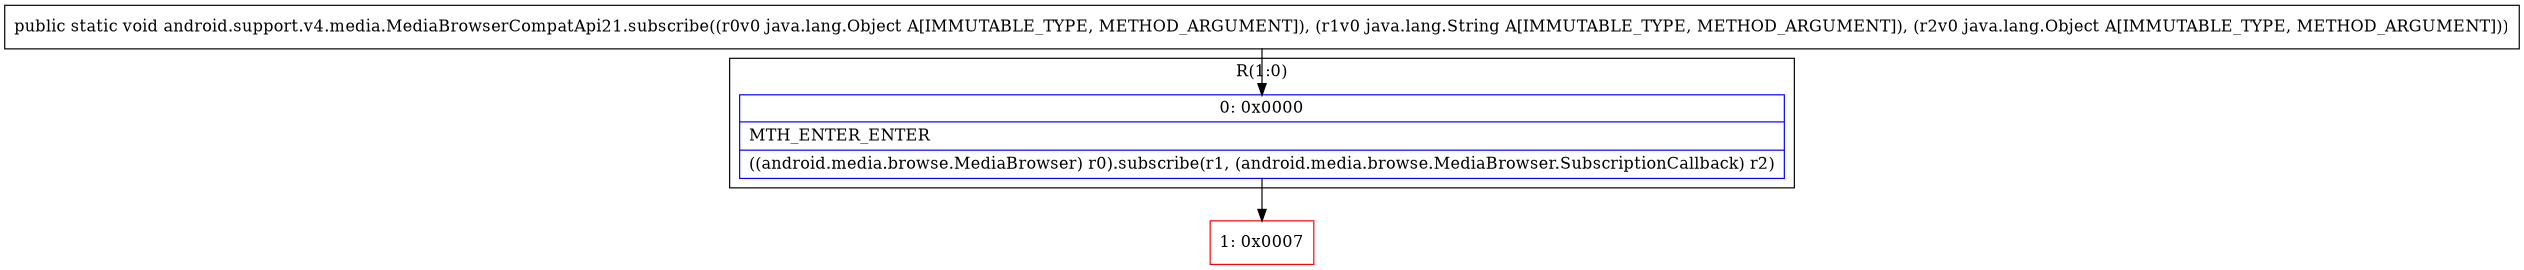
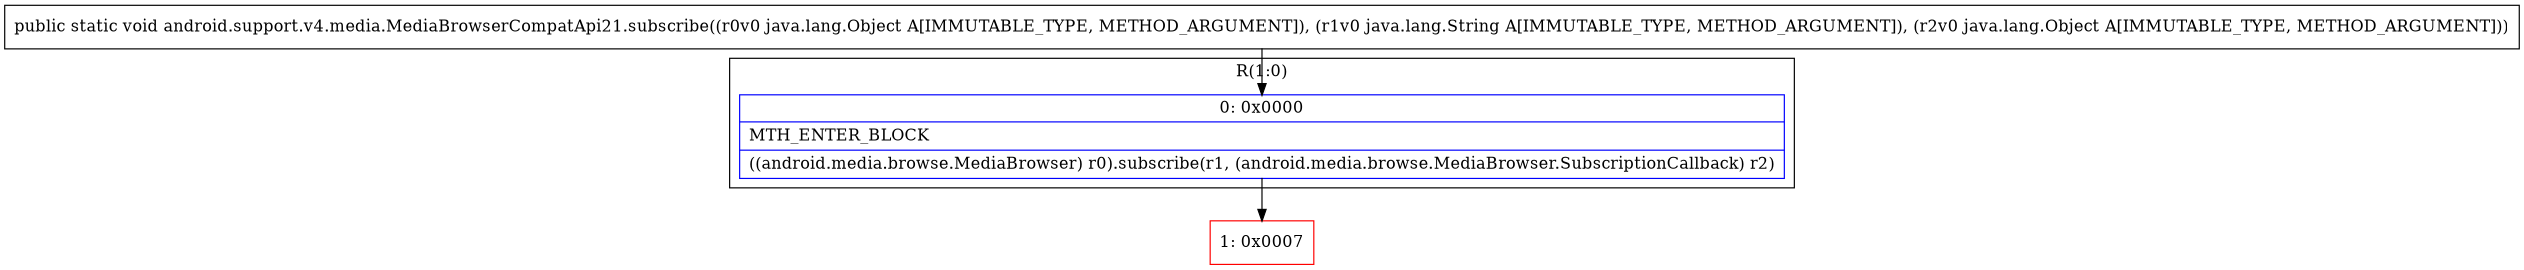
(840, 135) -> (840, 135)
